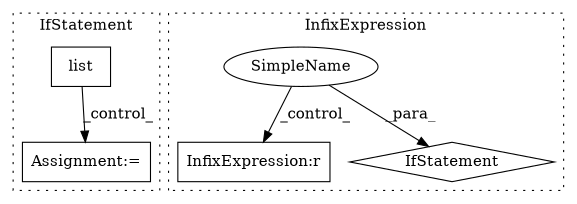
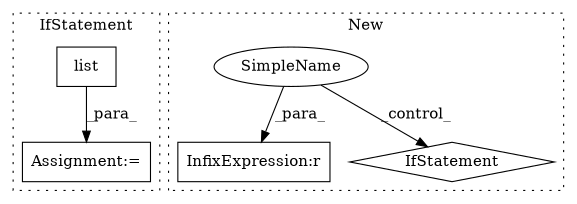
(366, 26) -> (366, 26)
(118, 114) -> (112, 114)
(315, 114) -> (300, 114)
(410, 114) -> (416, 114)
